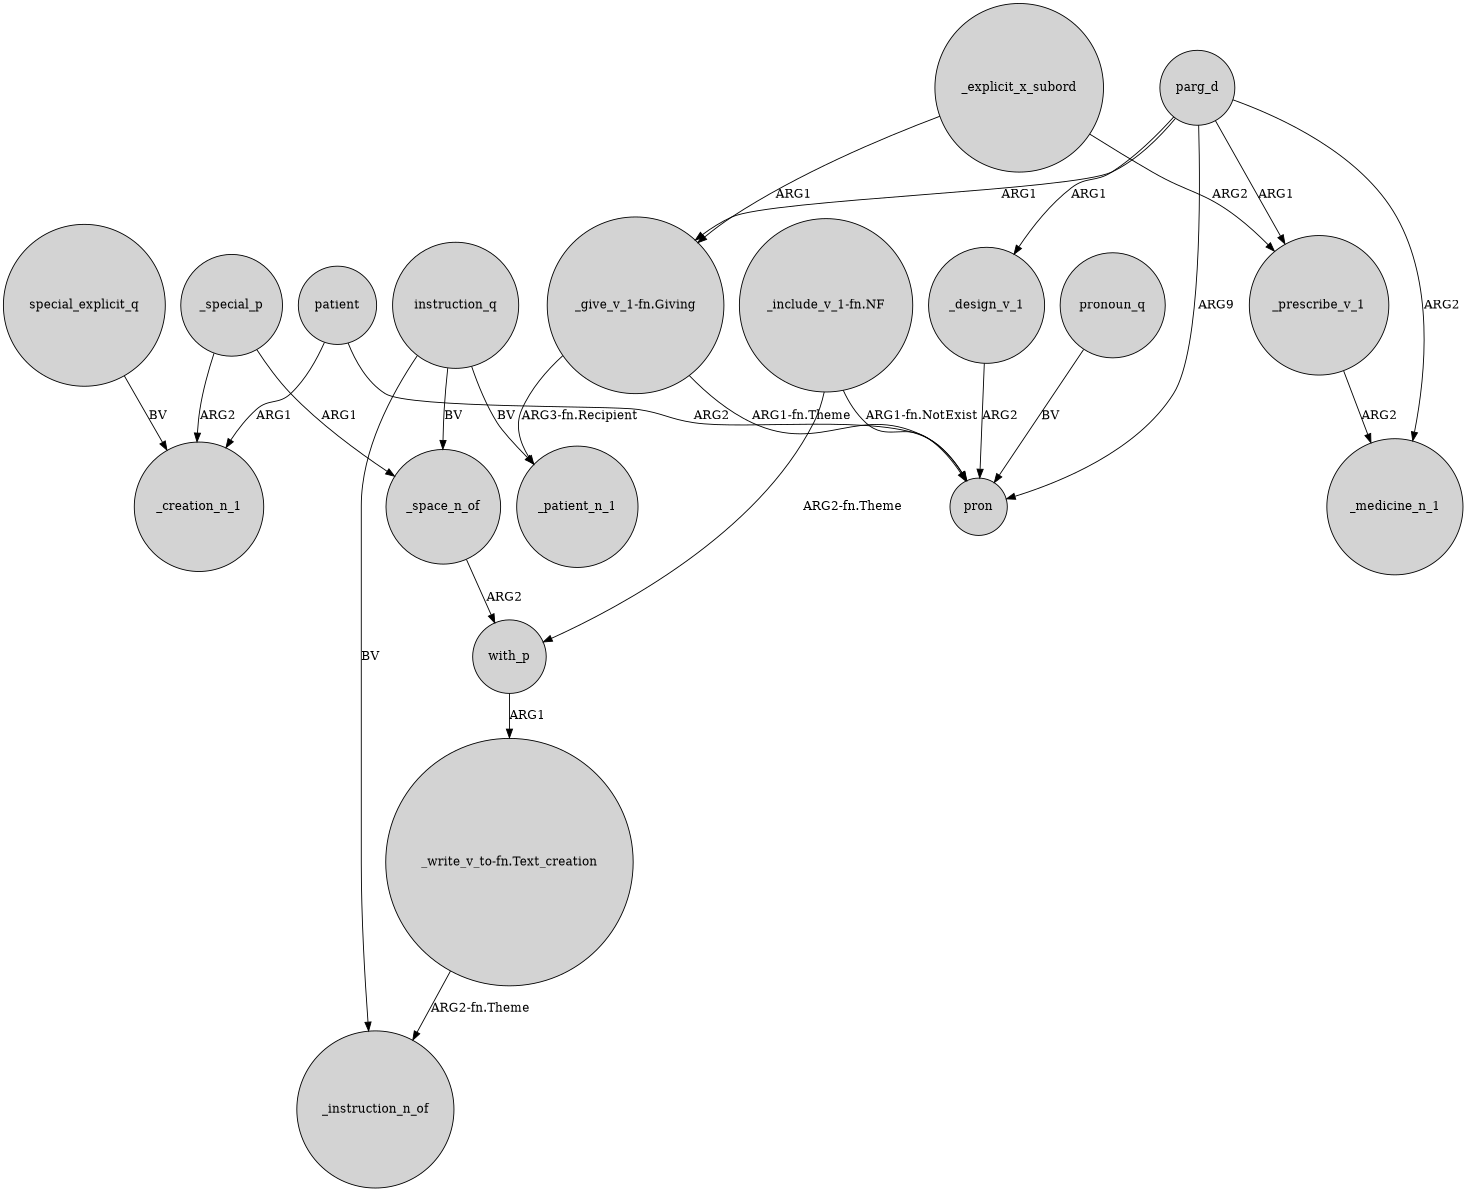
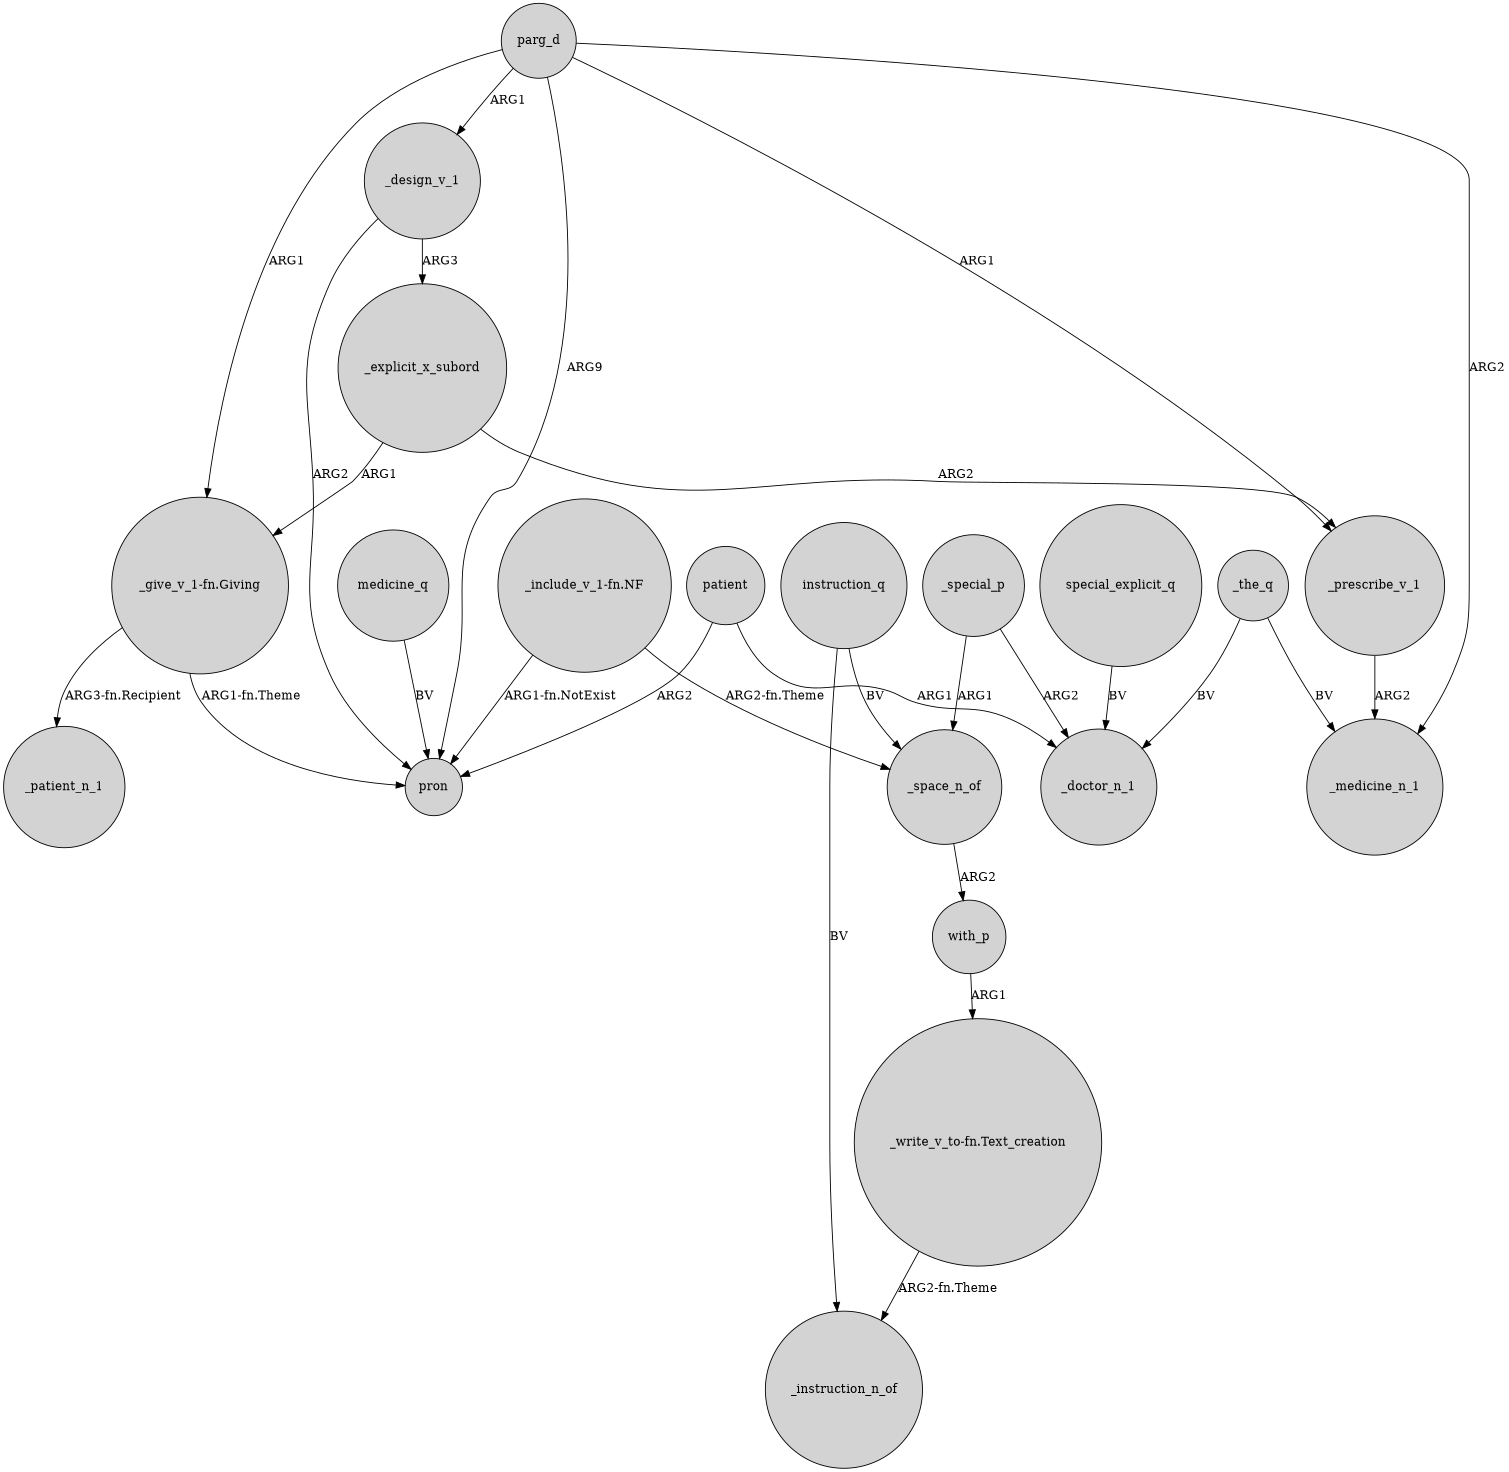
none -> (422, 257)
(1113, 305) -> (393, 586)
(493, 416) -> none
(199, 507) -> (1099, 787)
(713, 541) -> (758, 717)
none -> (1253, 586)
